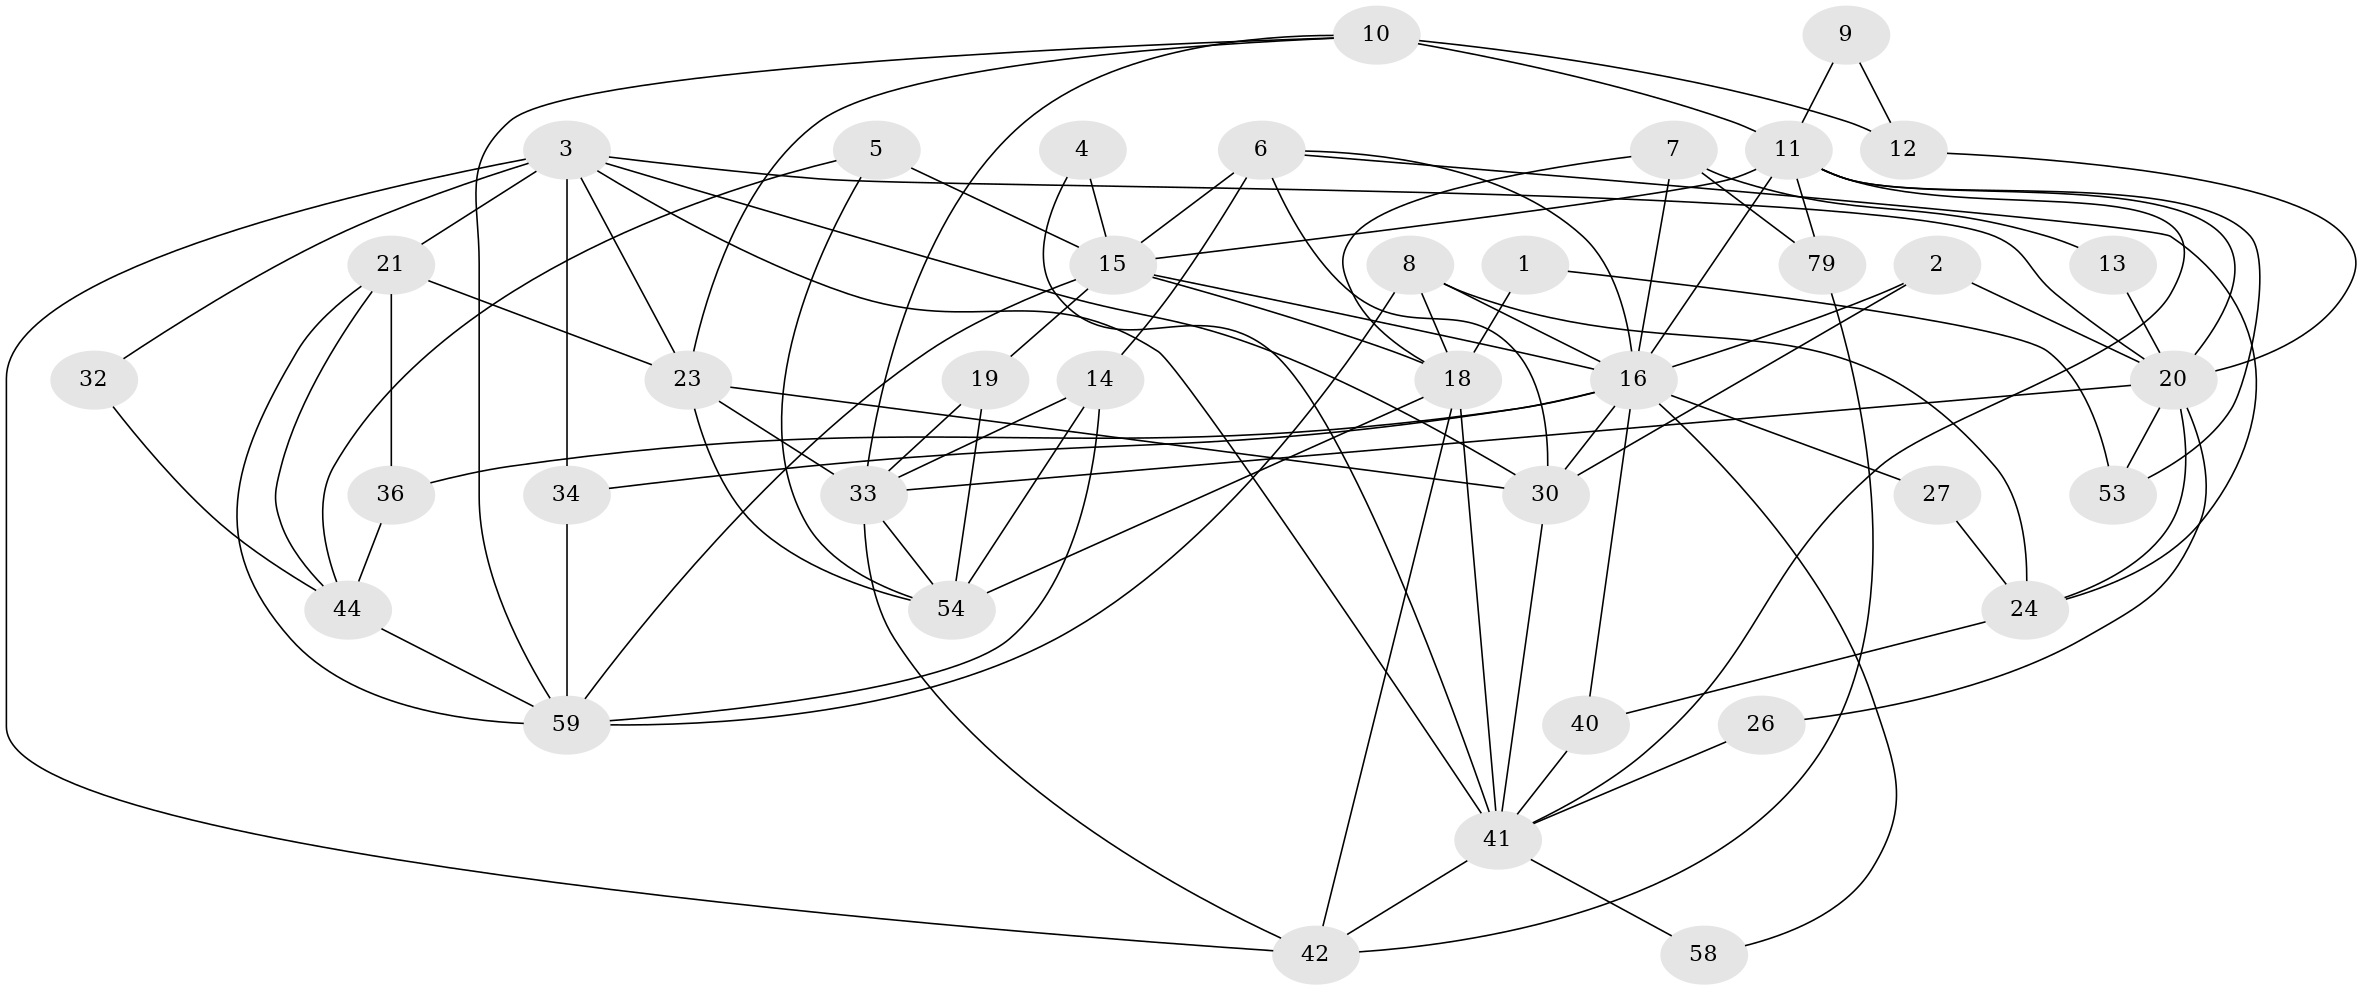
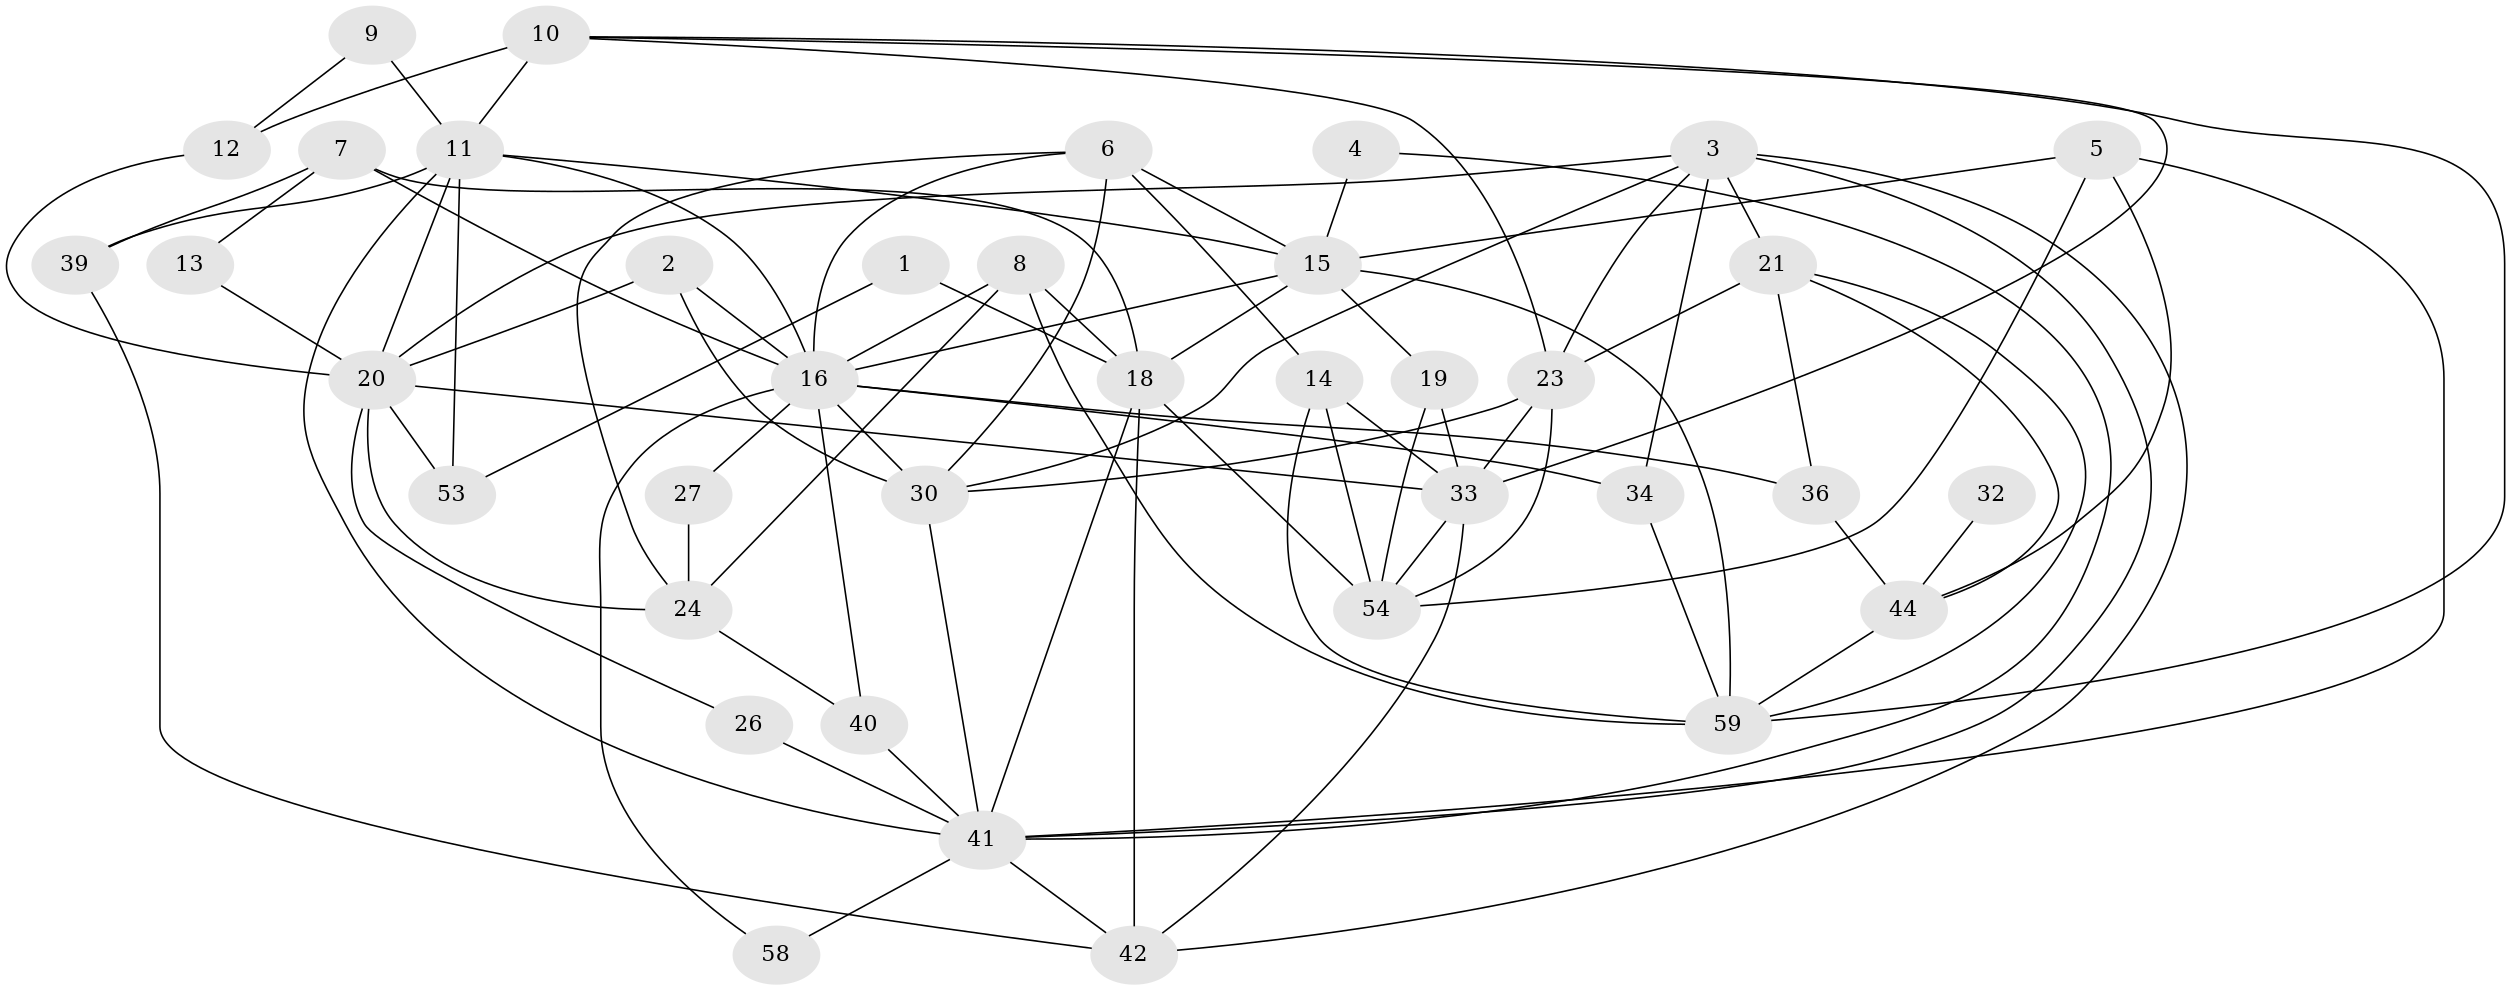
(318, 244) -> none
(1822, 265) -> (75, 265)
none -> (2067, 743)
